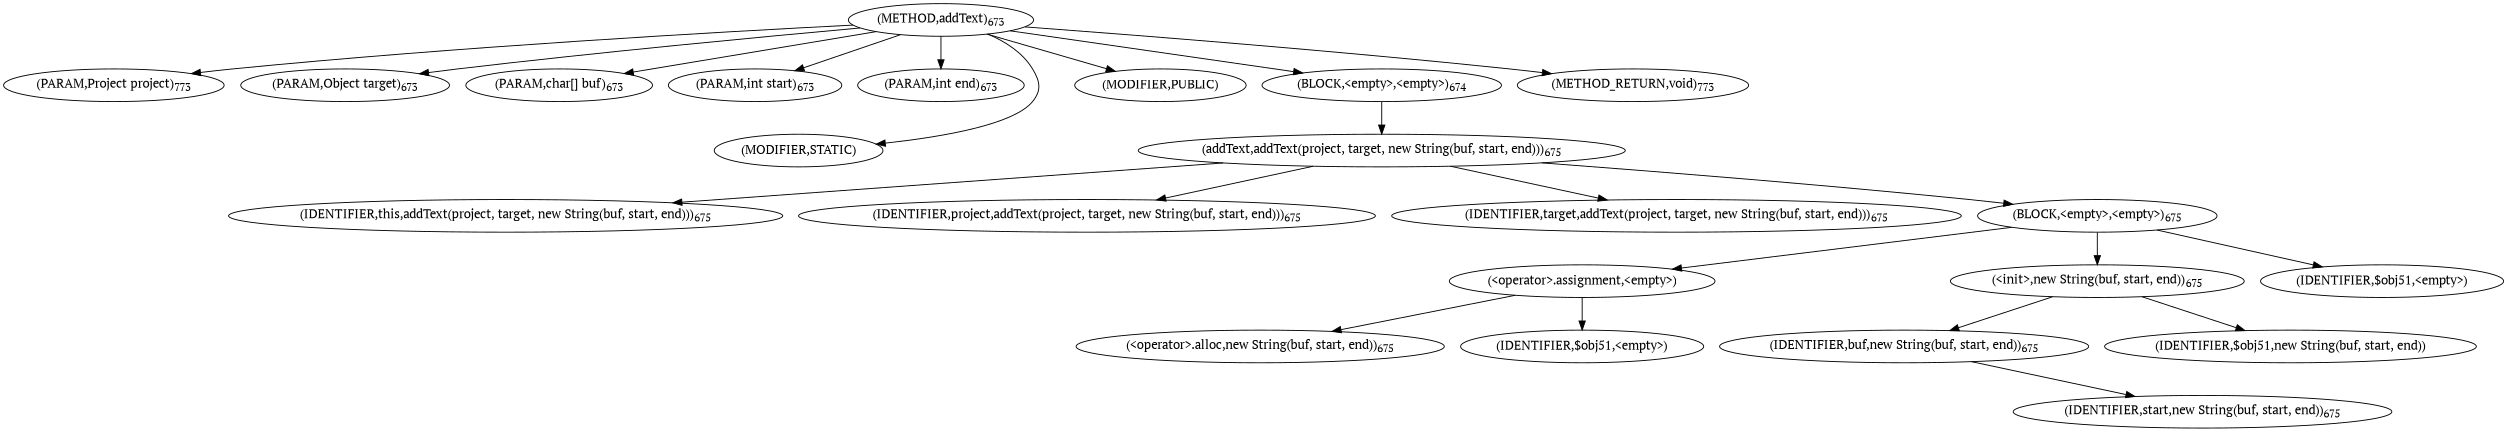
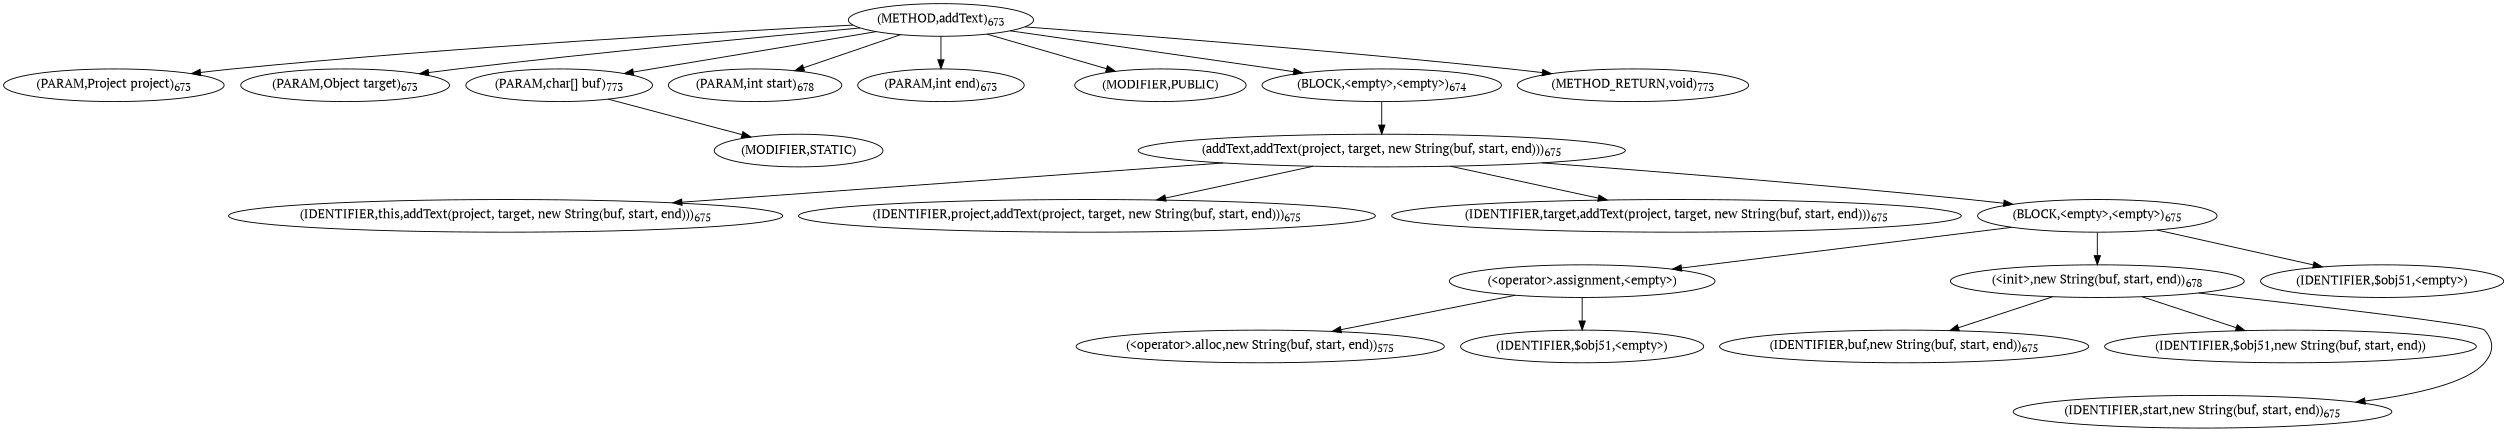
(183, 84) -> (183, 84)
(615, 84) -> (615, 84)
(806, 84) -> (806, 84)
(1007, 118) -> (675, 117)
(2194, 280) -> (2194, 280)
(1386, 345) -> (1386, 345)
(2049, 378) -> (2423, 319)
